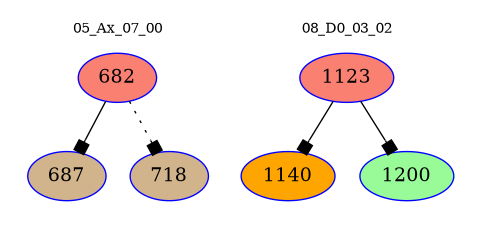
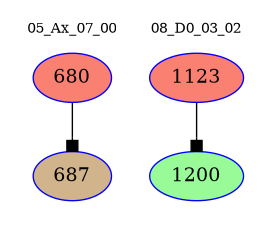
(117, 78) -> (72, 78)
(169, 176) -> none
(288, 176) -> none
